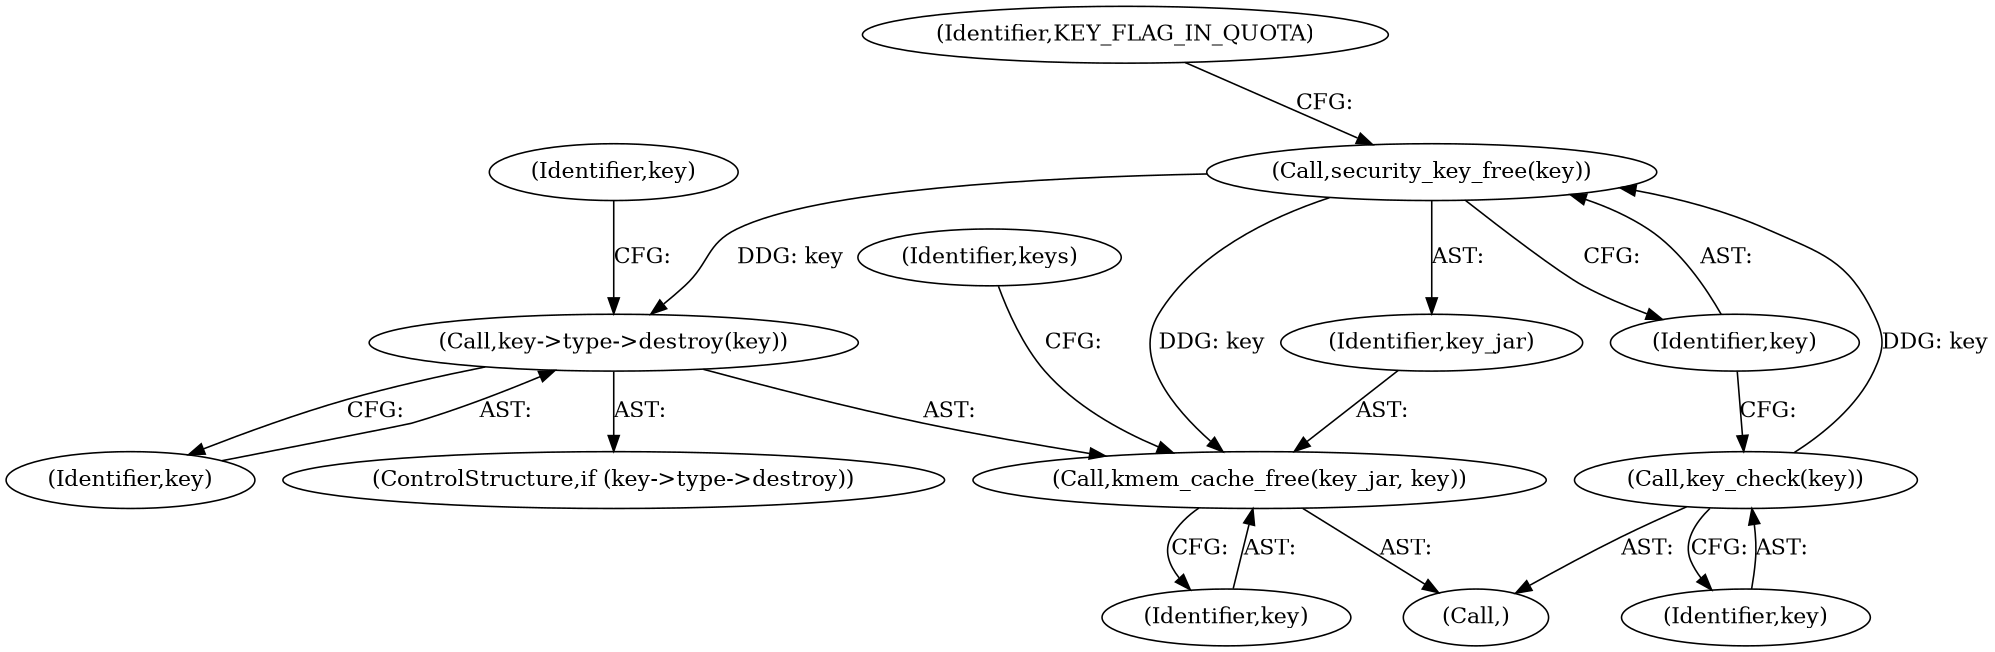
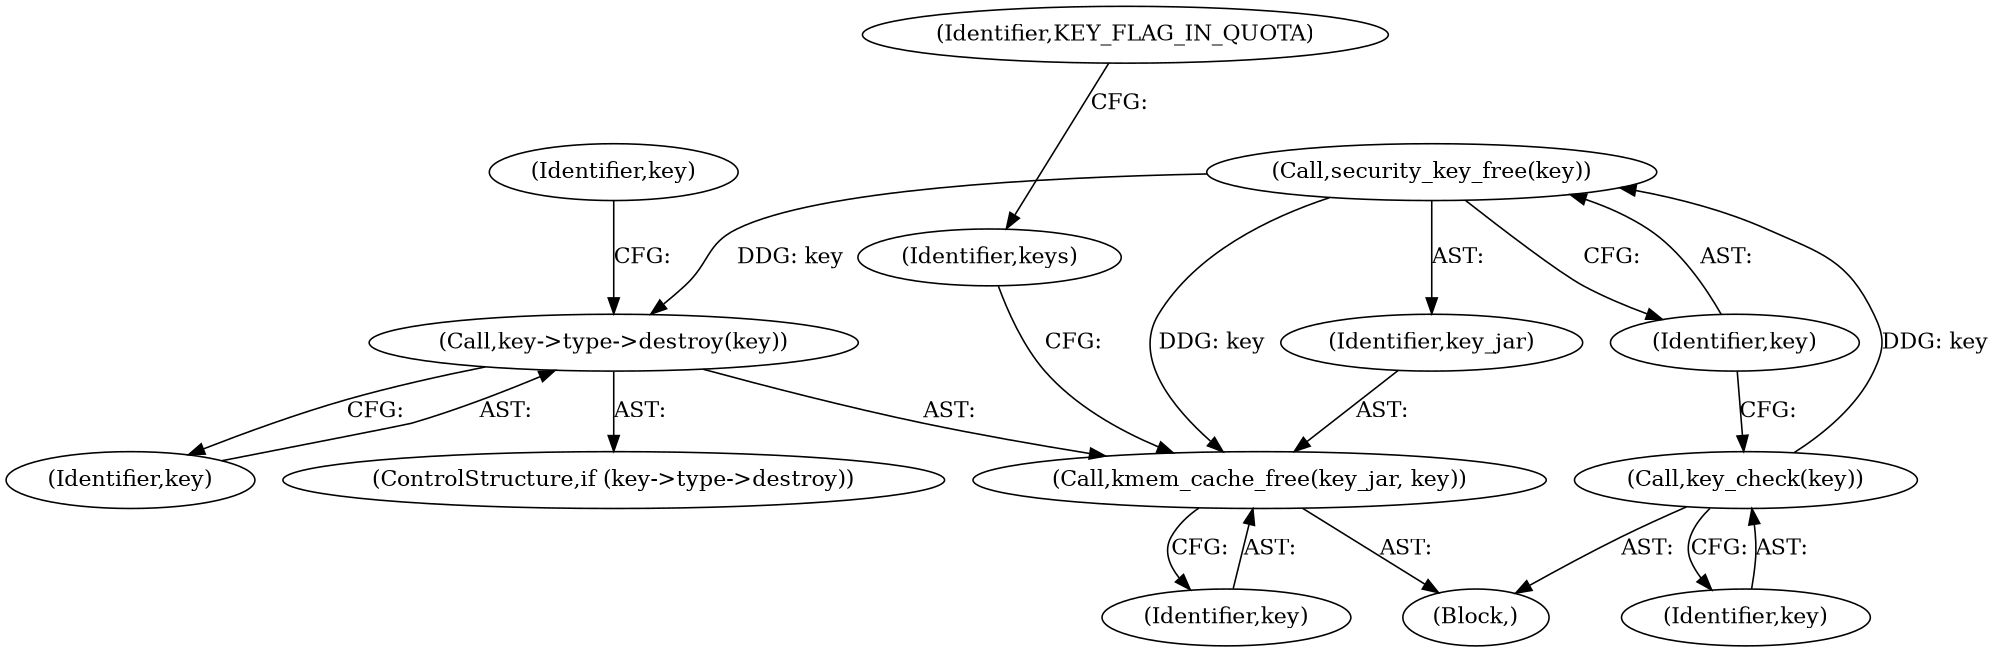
(1271, 100) -> (1062, 139)
(1476, 617) -> (1476, 617)
